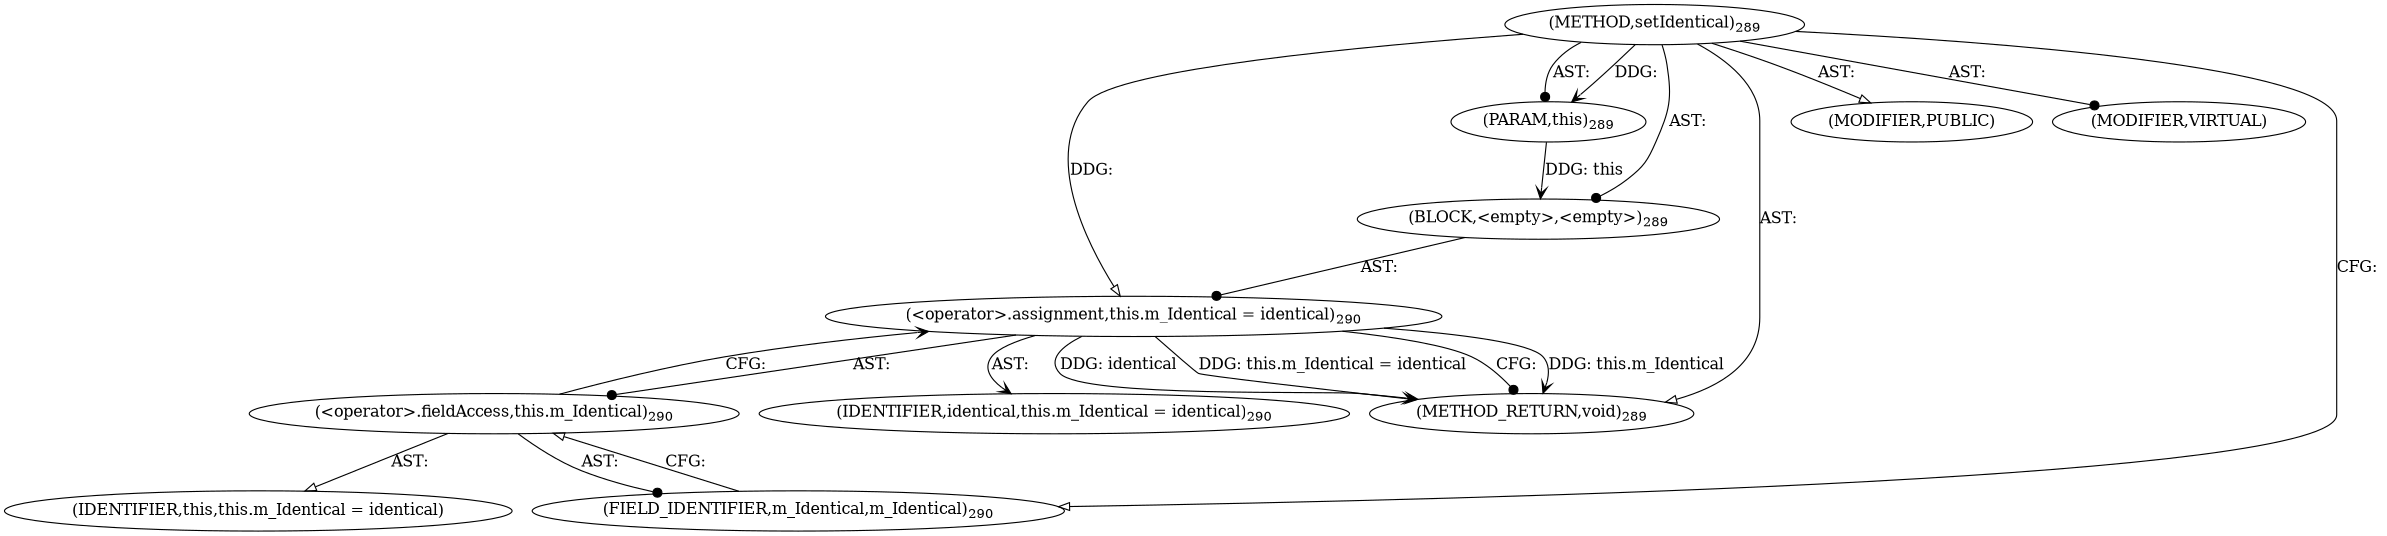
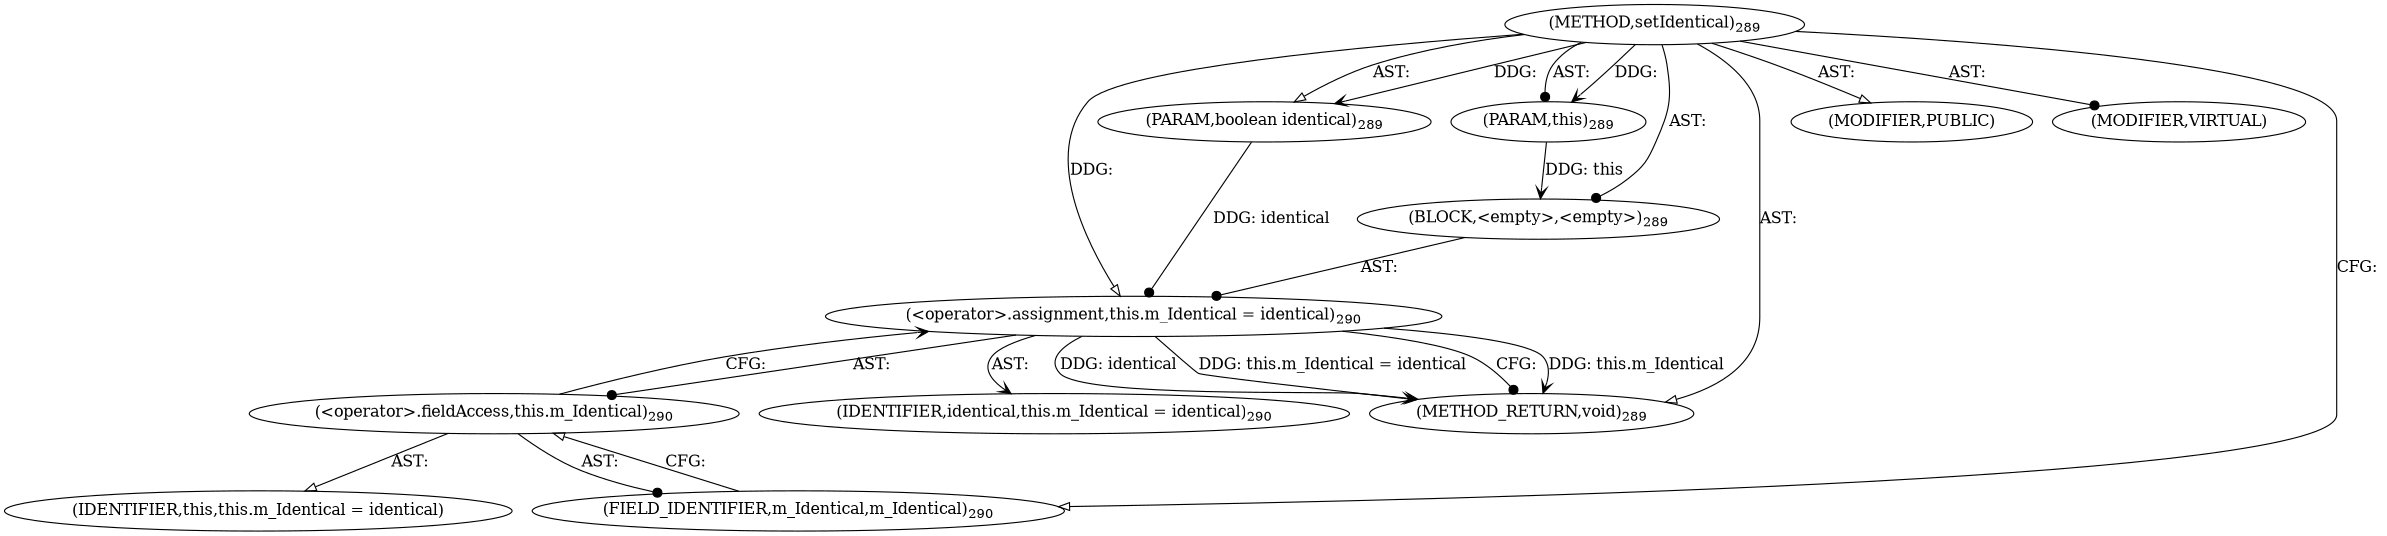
none -> (1265, 122)
